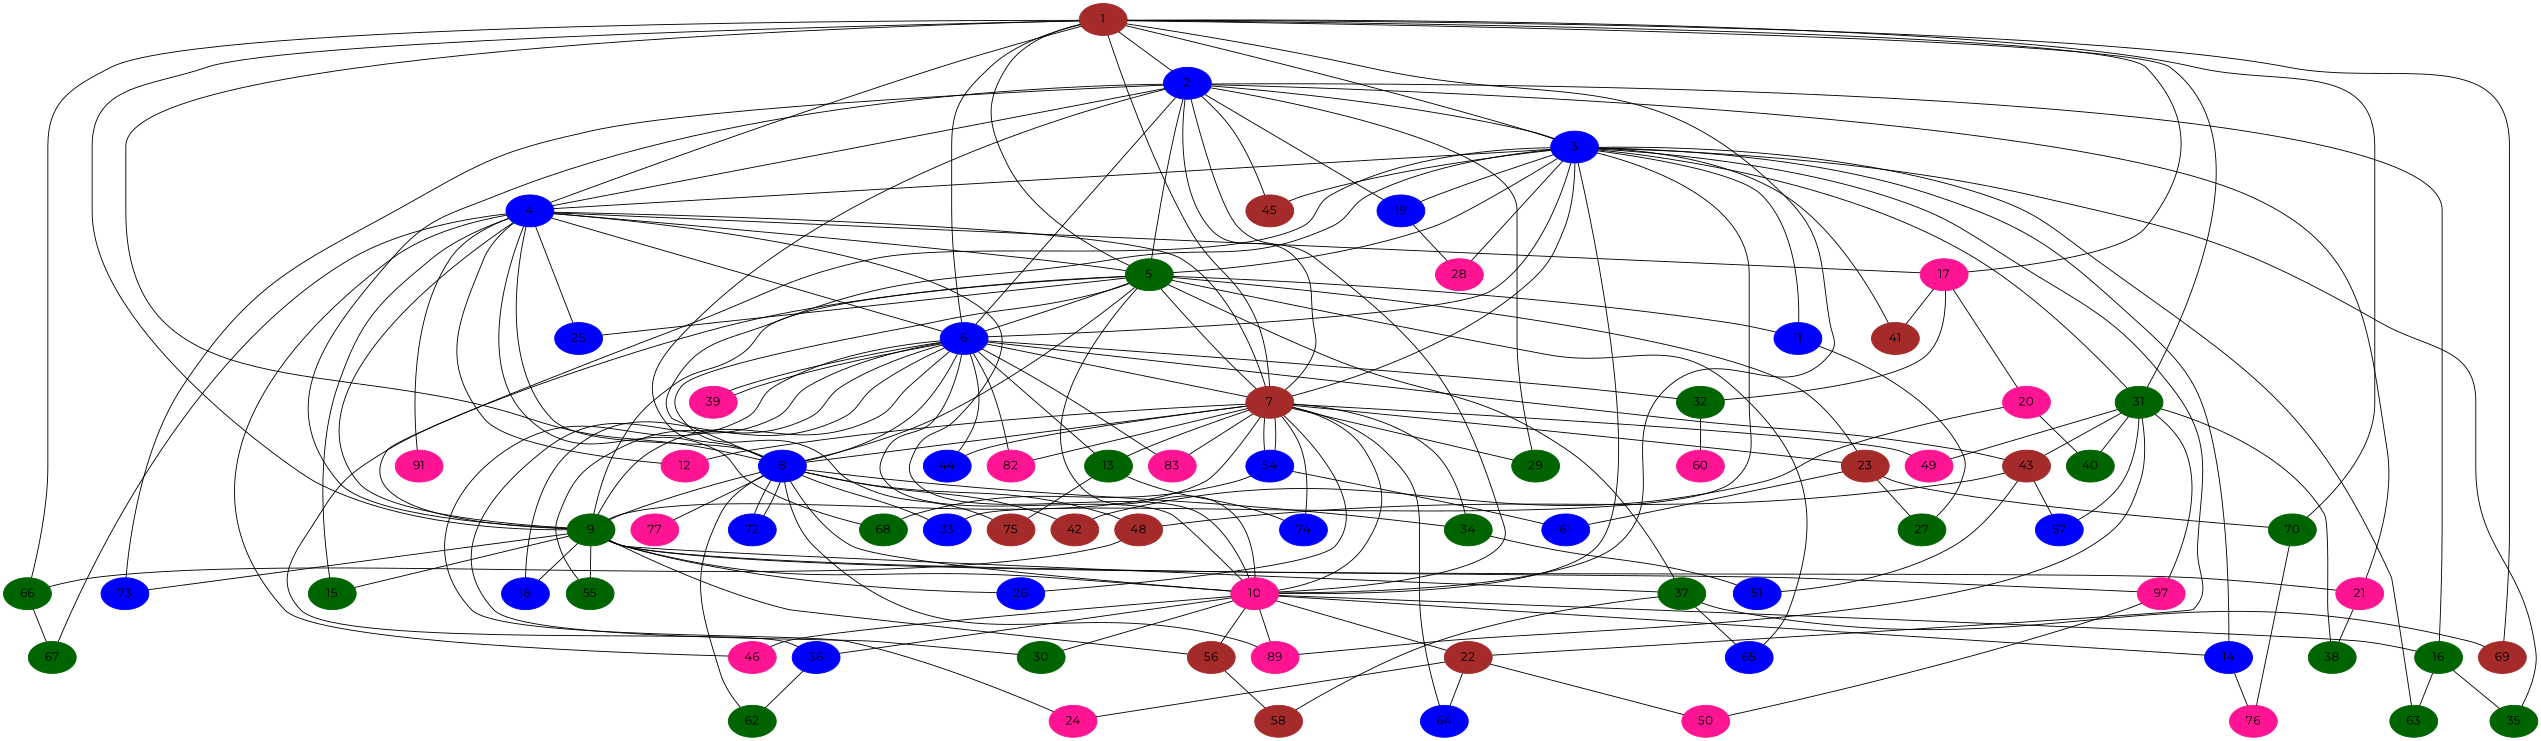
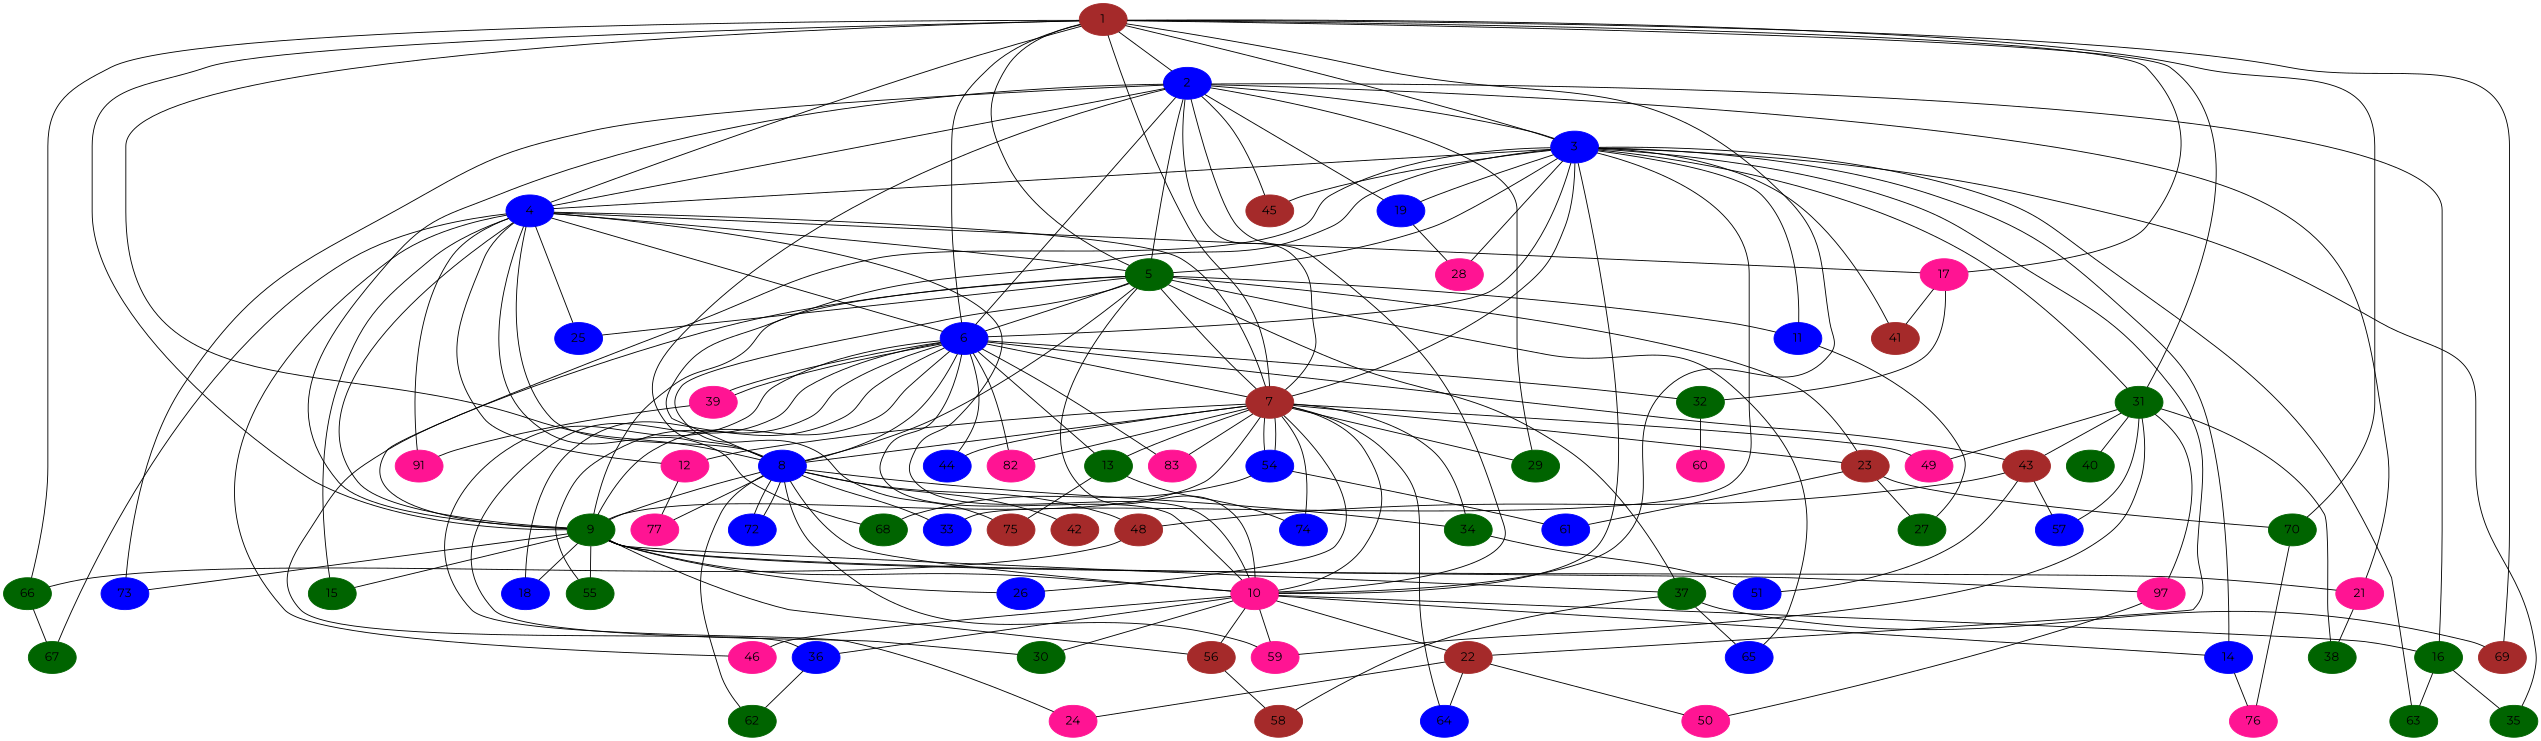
(2027, 402) -> none
none -> (588, 420)
none -> (674, 490)
(1275, 657) -> (1275, 657)
